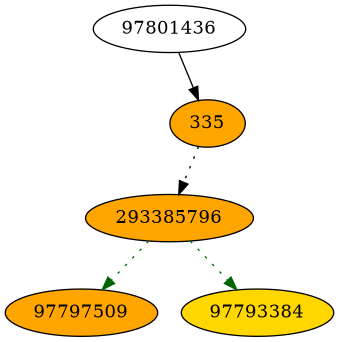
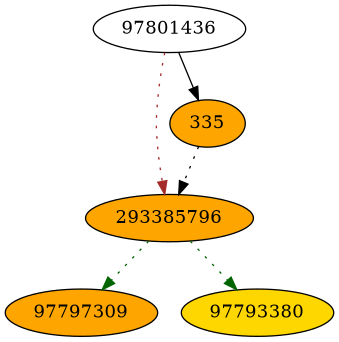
none -> (157, 117)
(81, 313) -> (81, 313)
(258, 313) -> (258, 313)
